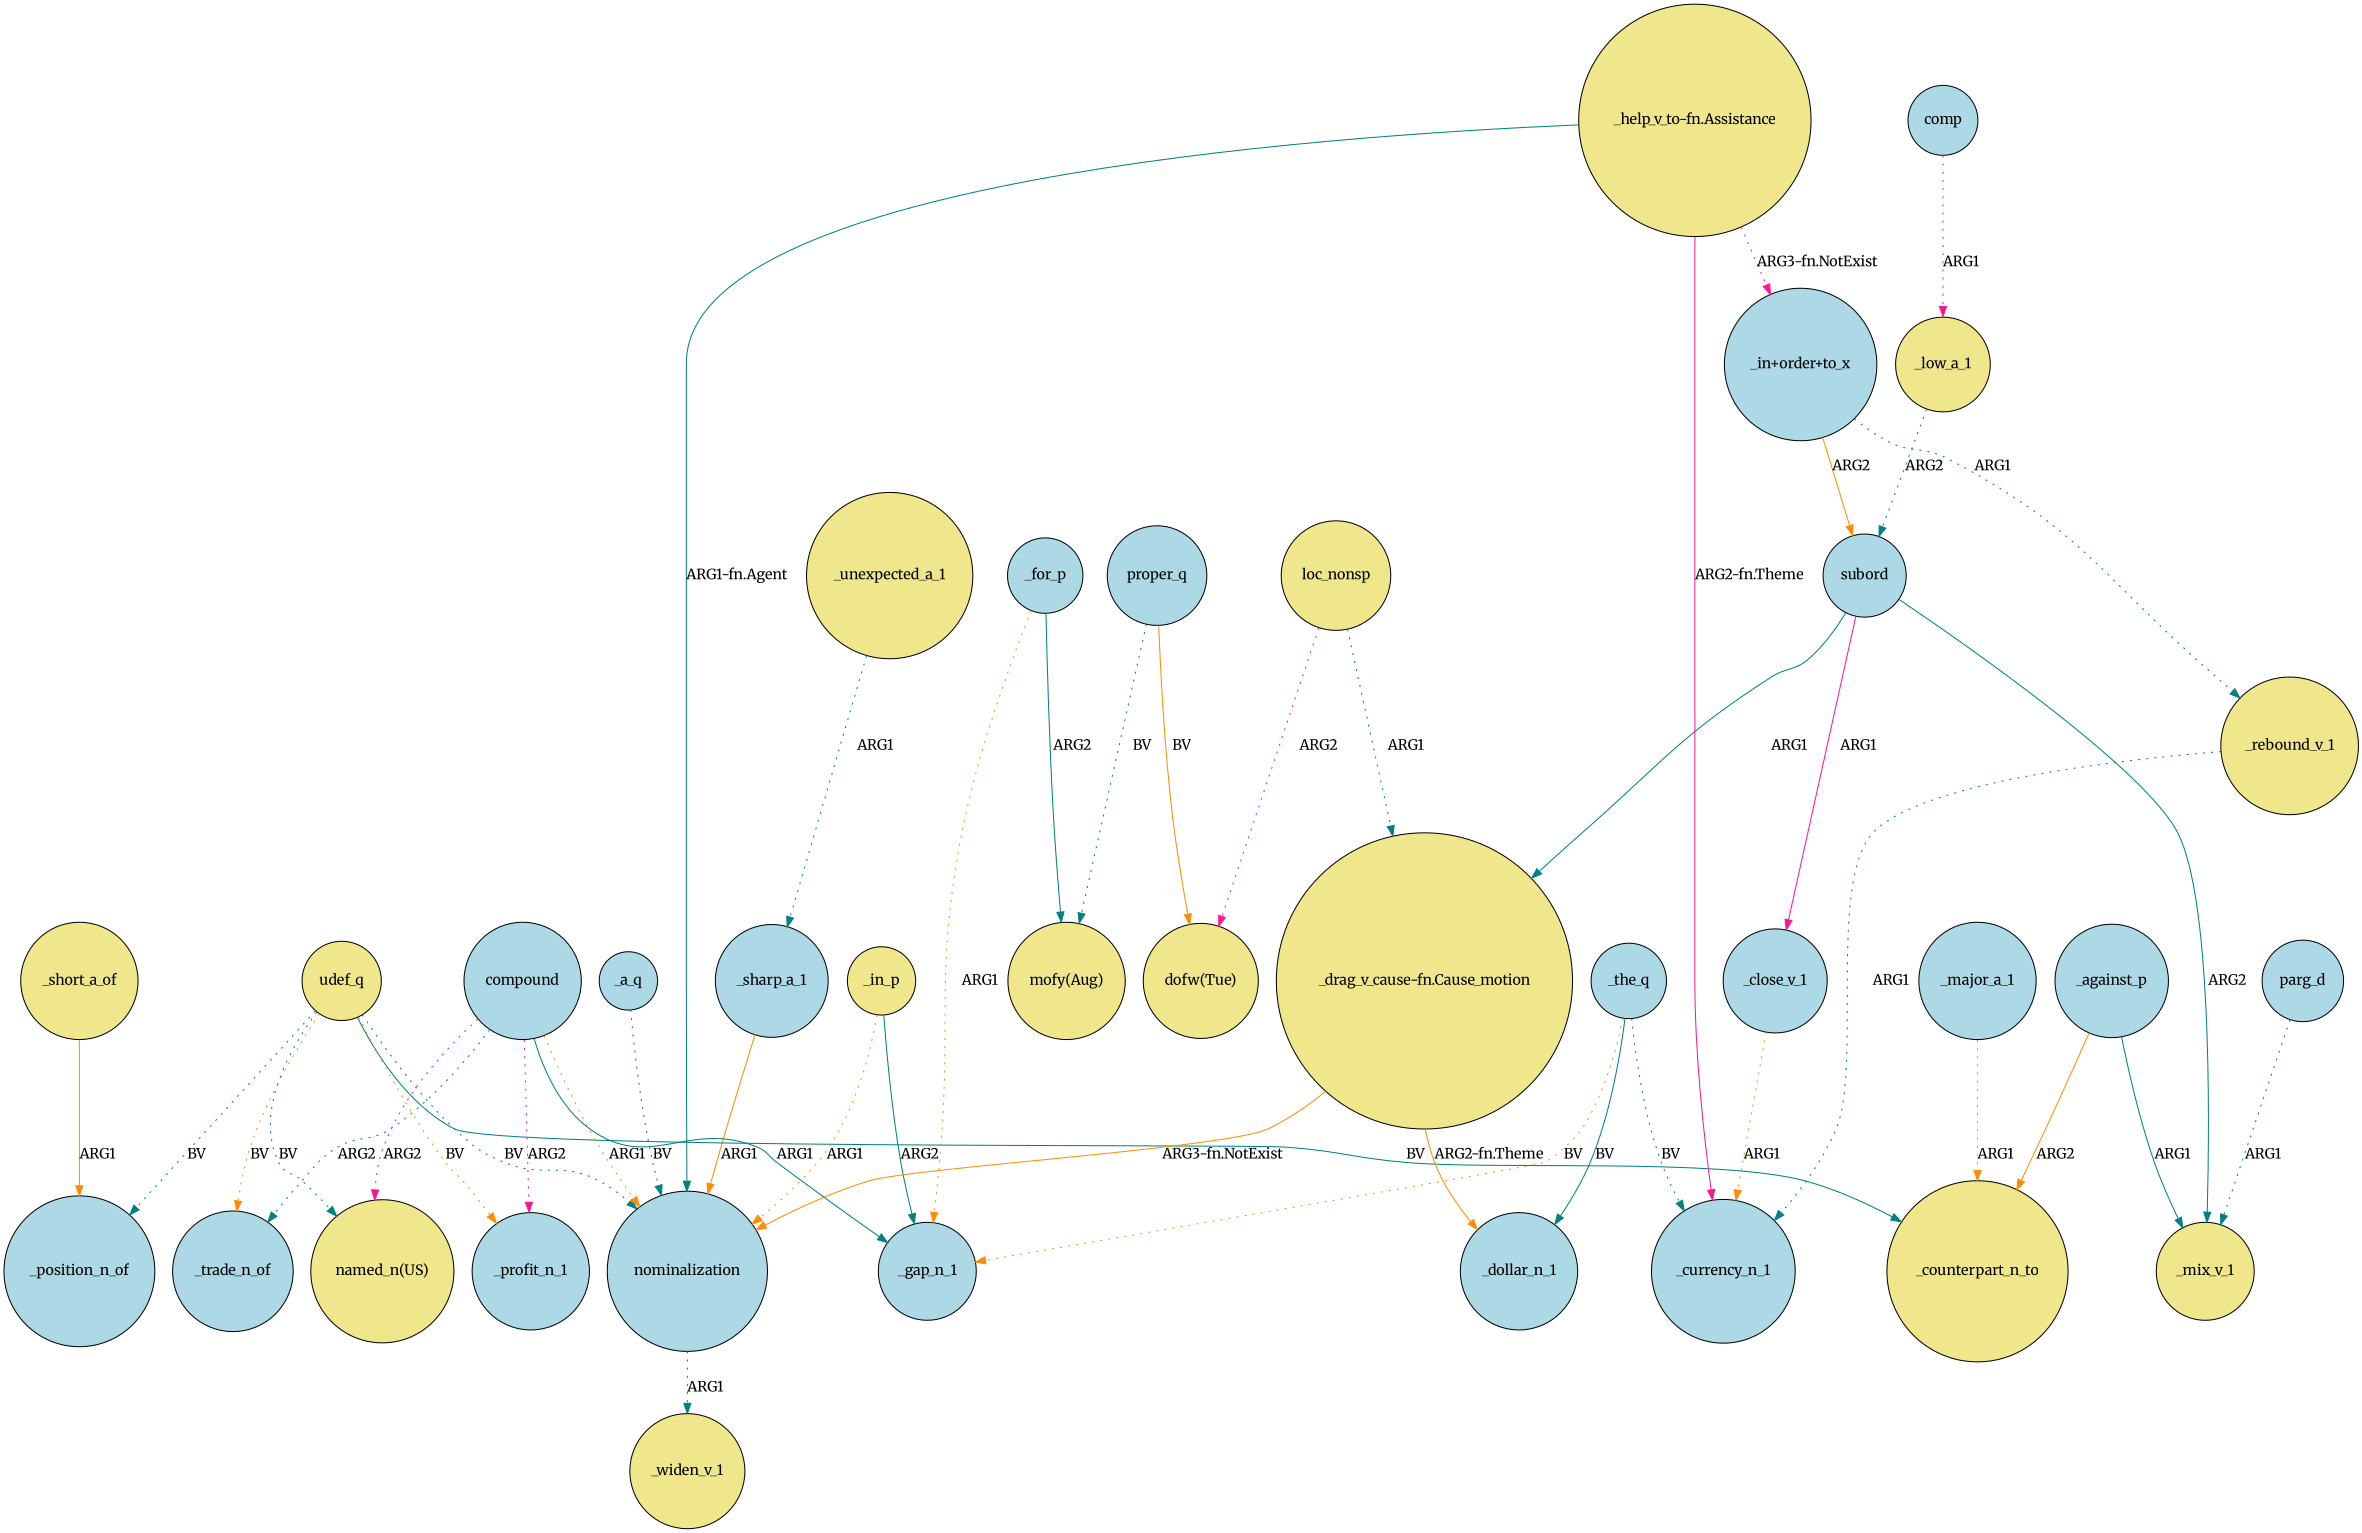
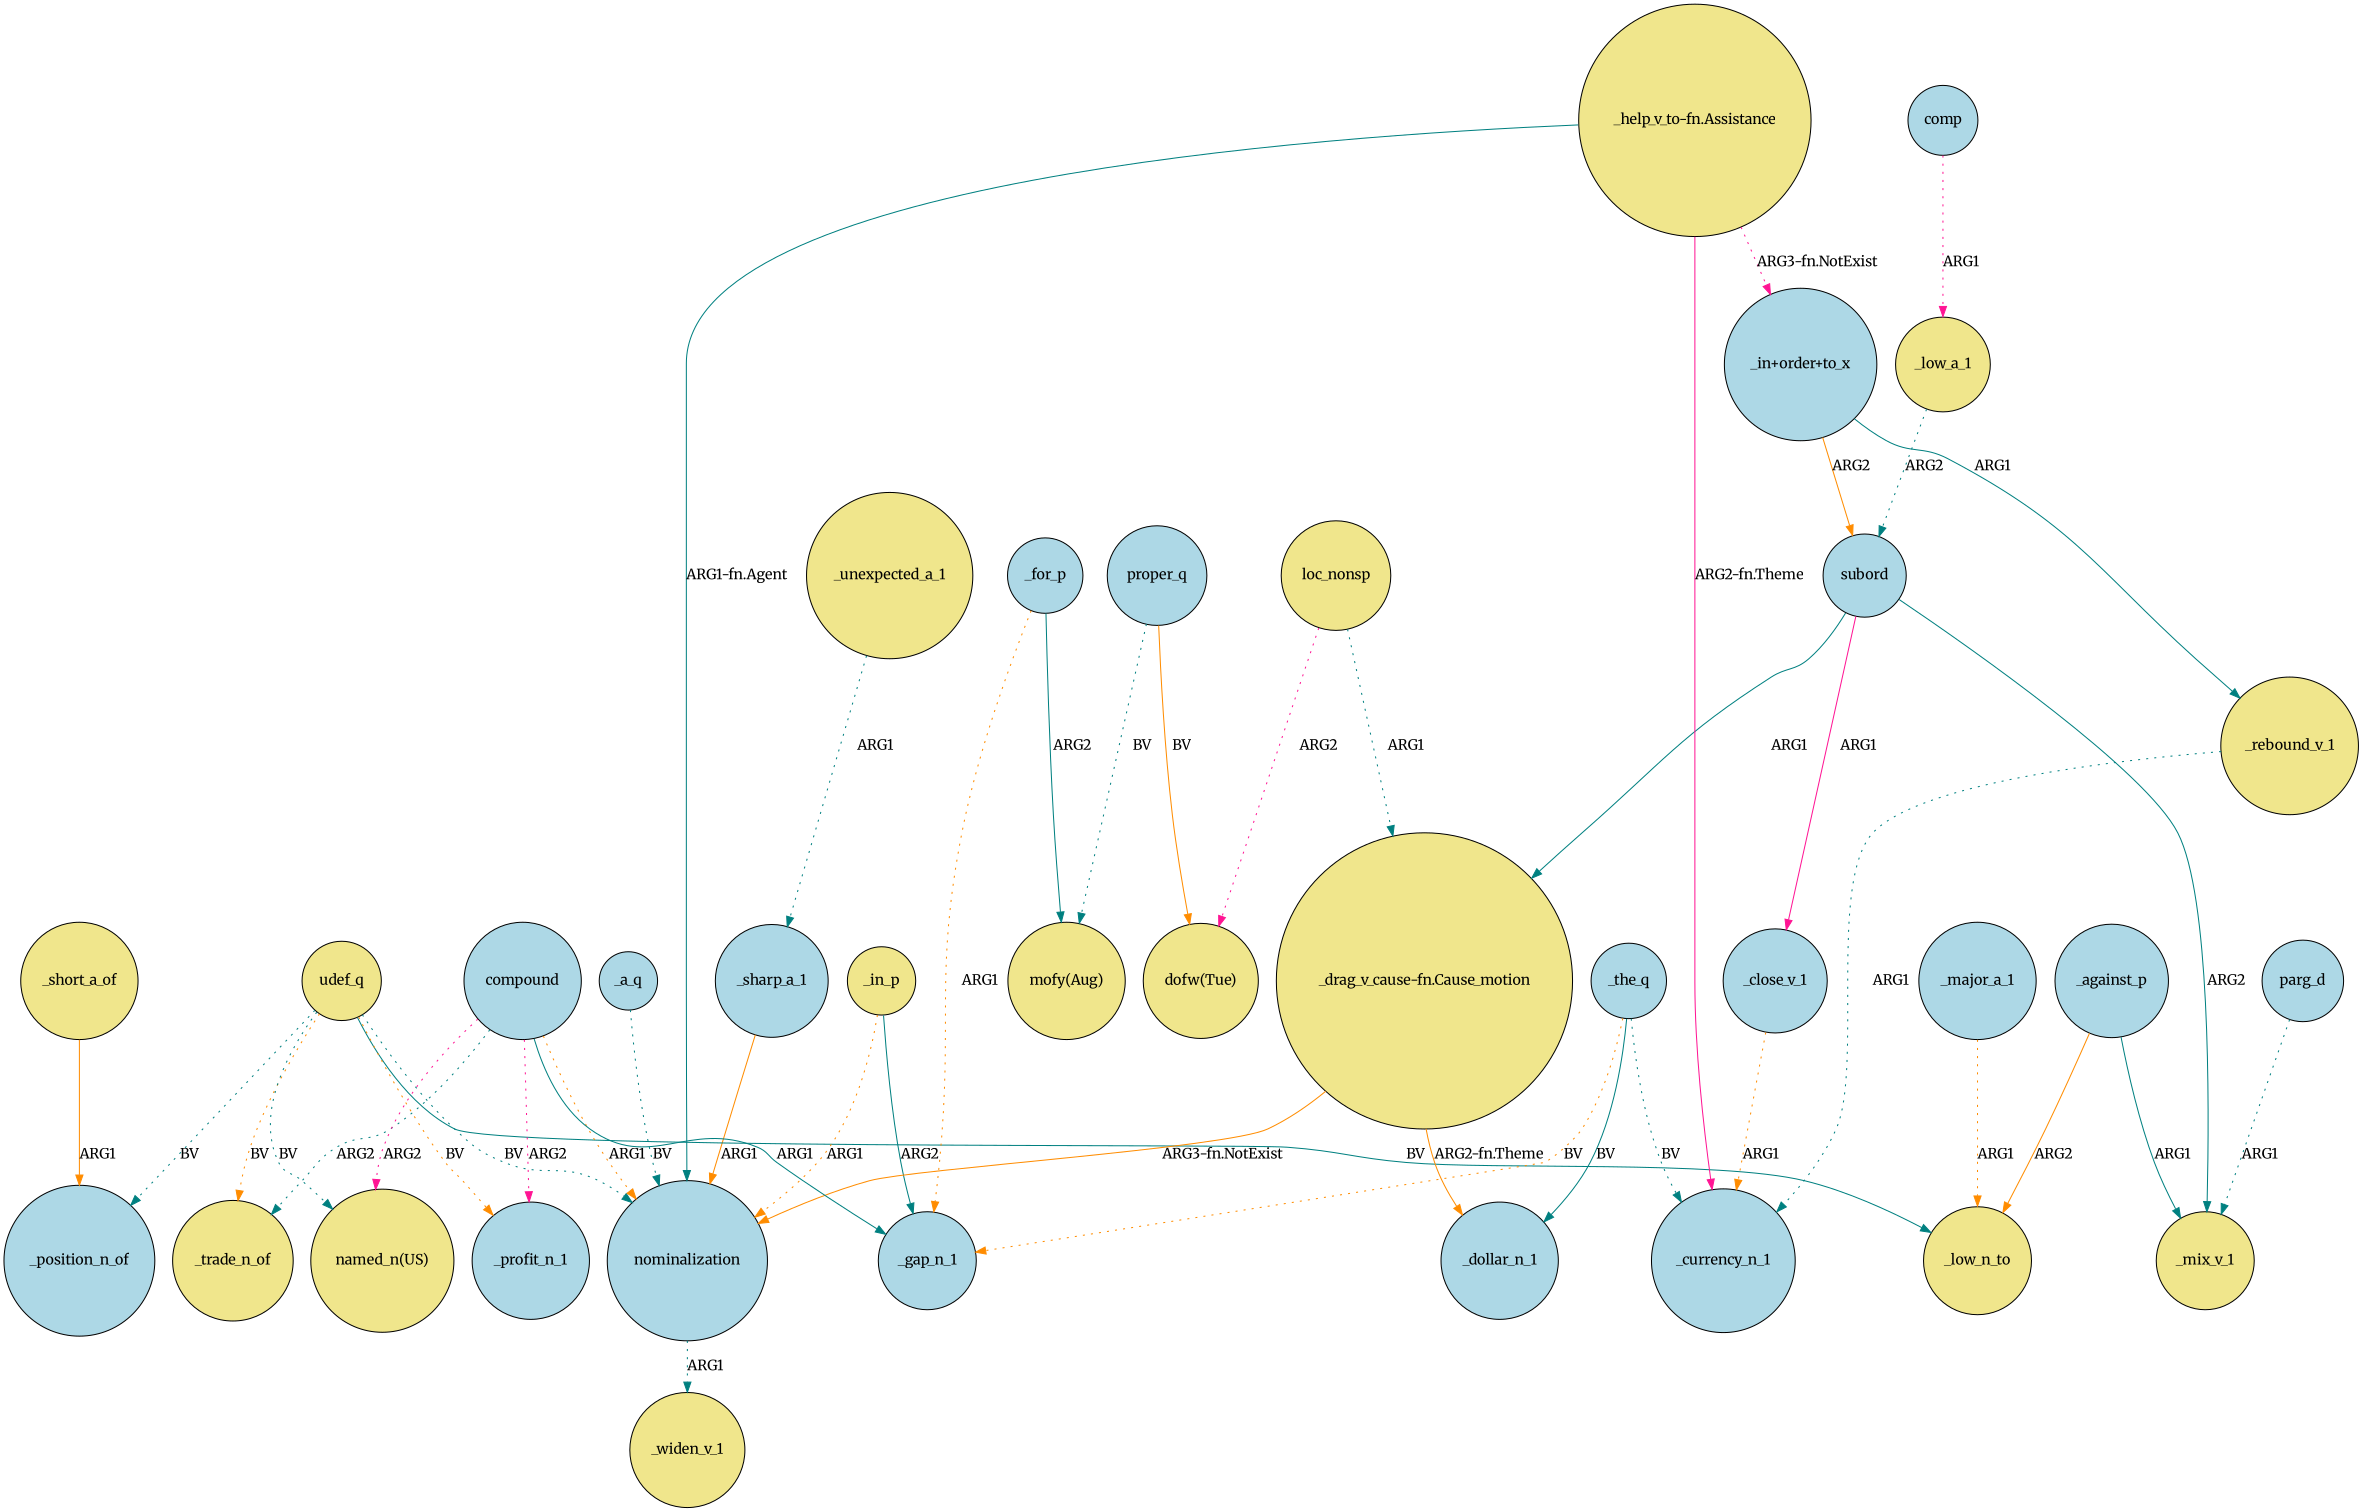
(2059, 531) -> (2059, 531)
(233, 1271) -> (233, 1261)
(1978, 1271) -> (1978, 1261)
